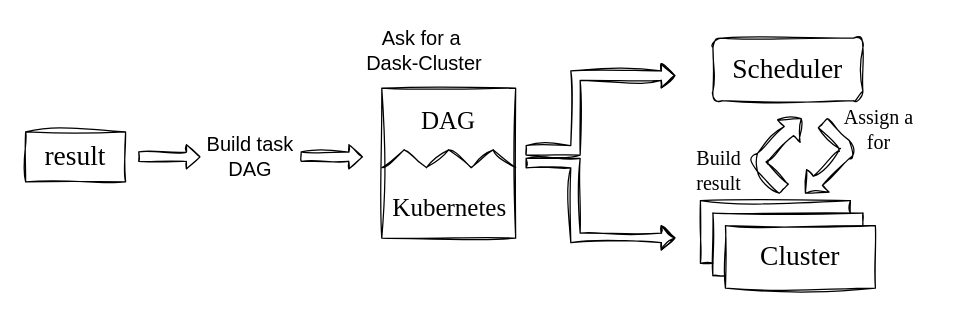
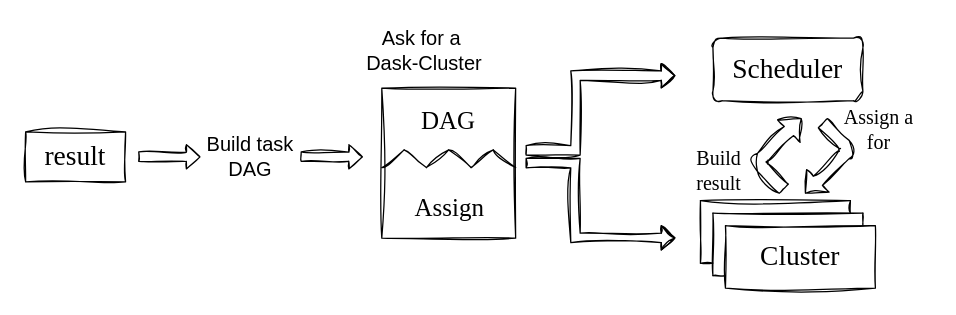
(450, 207) -> (450, 207)
